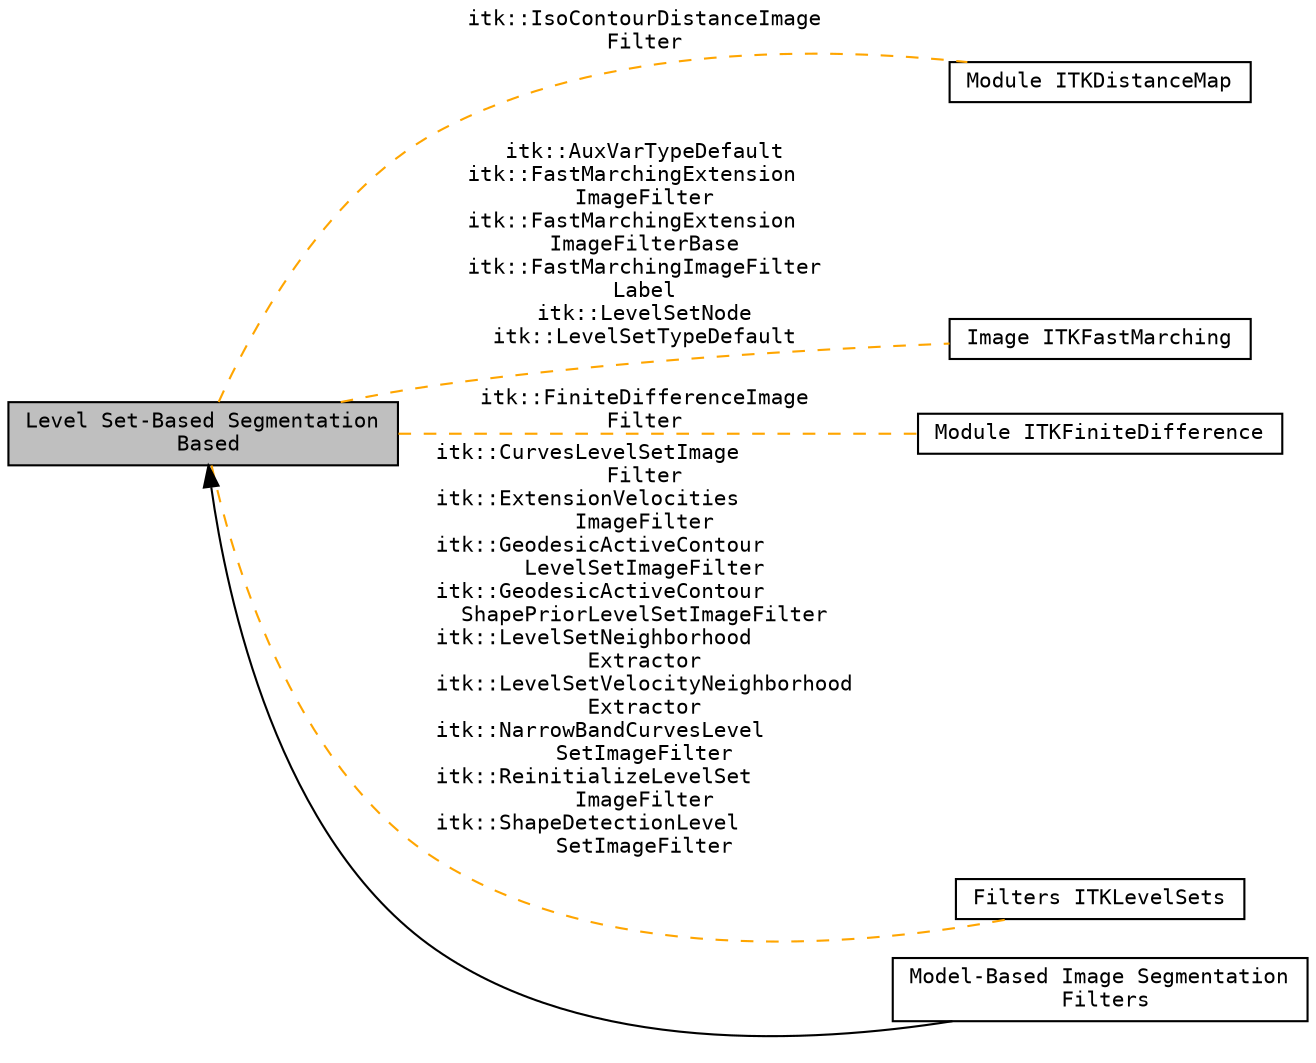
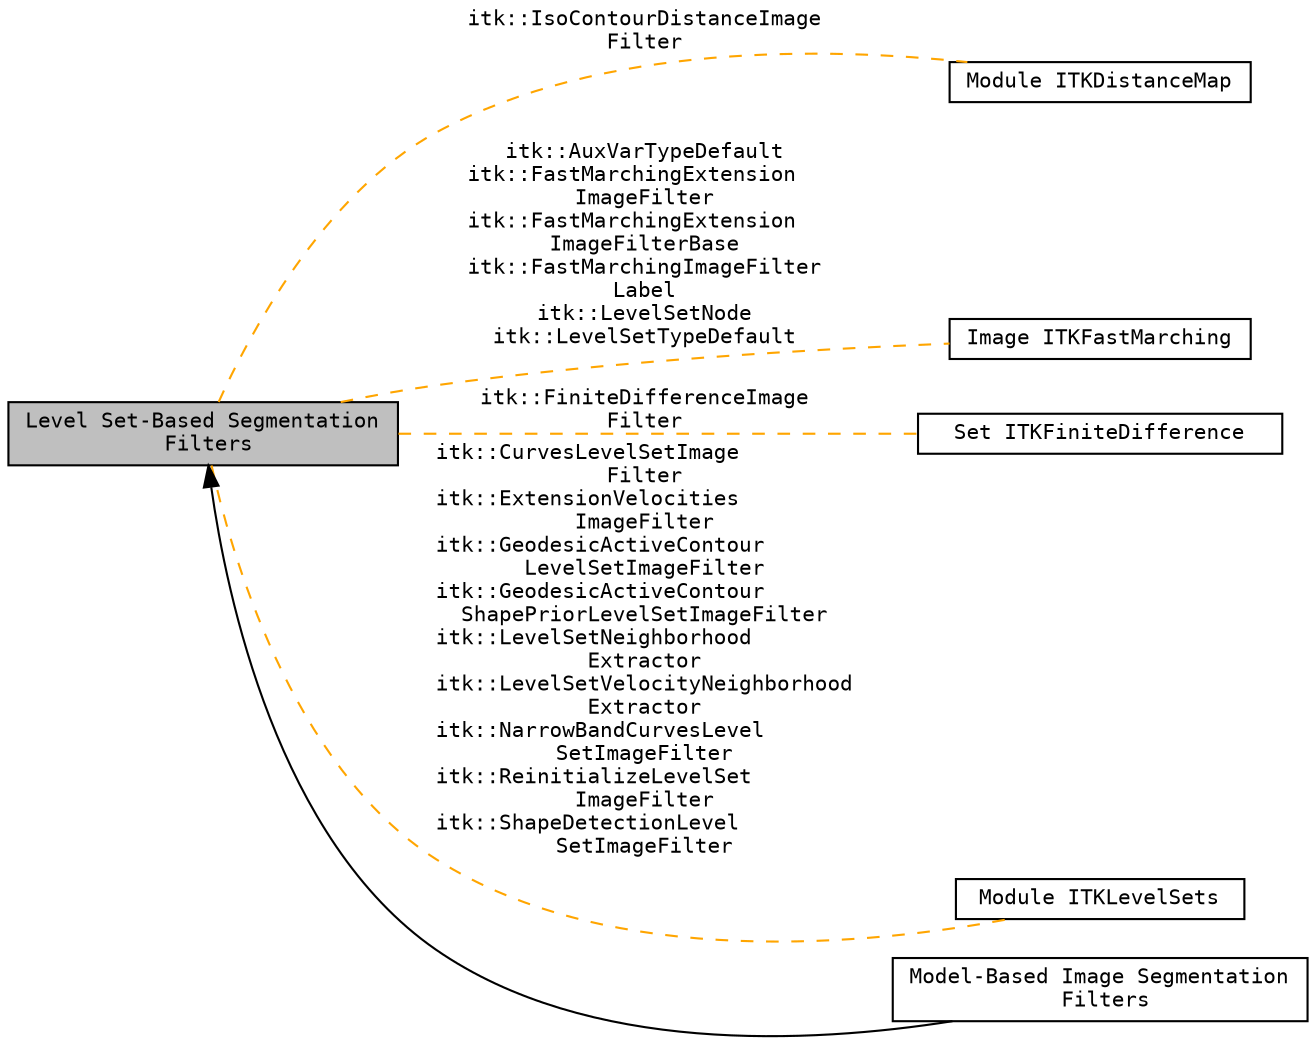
(203, 434) -> (203, 434)
(1100, 434) -> (1100, 434)
(1100, 899) -> (1100, 899)
